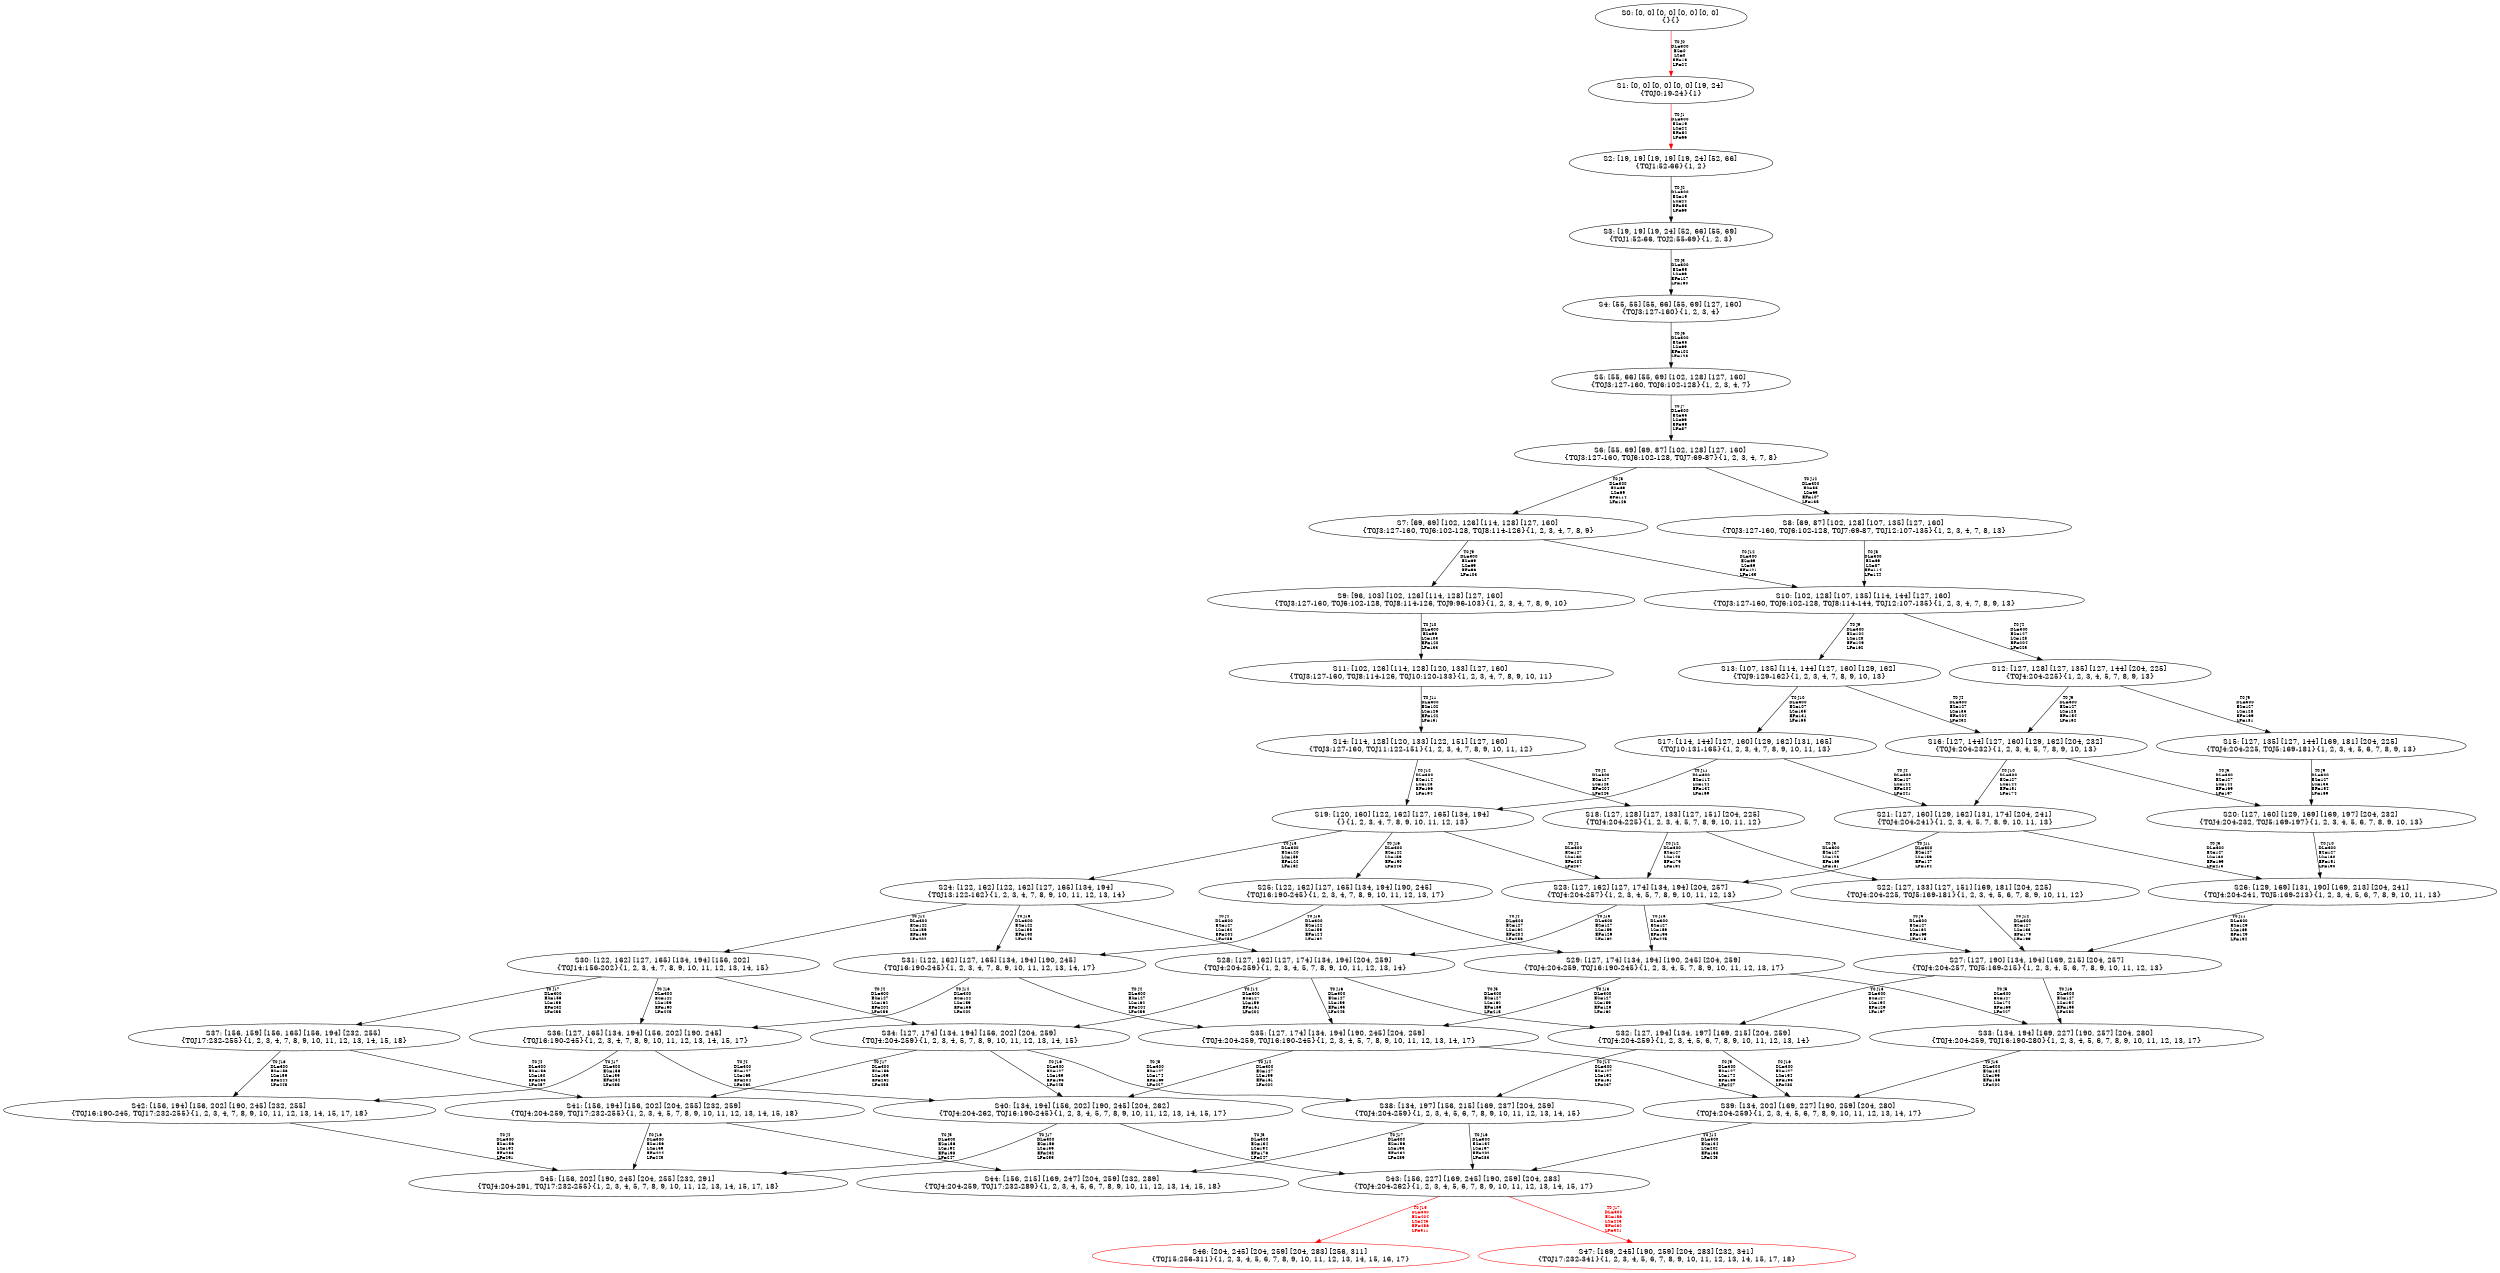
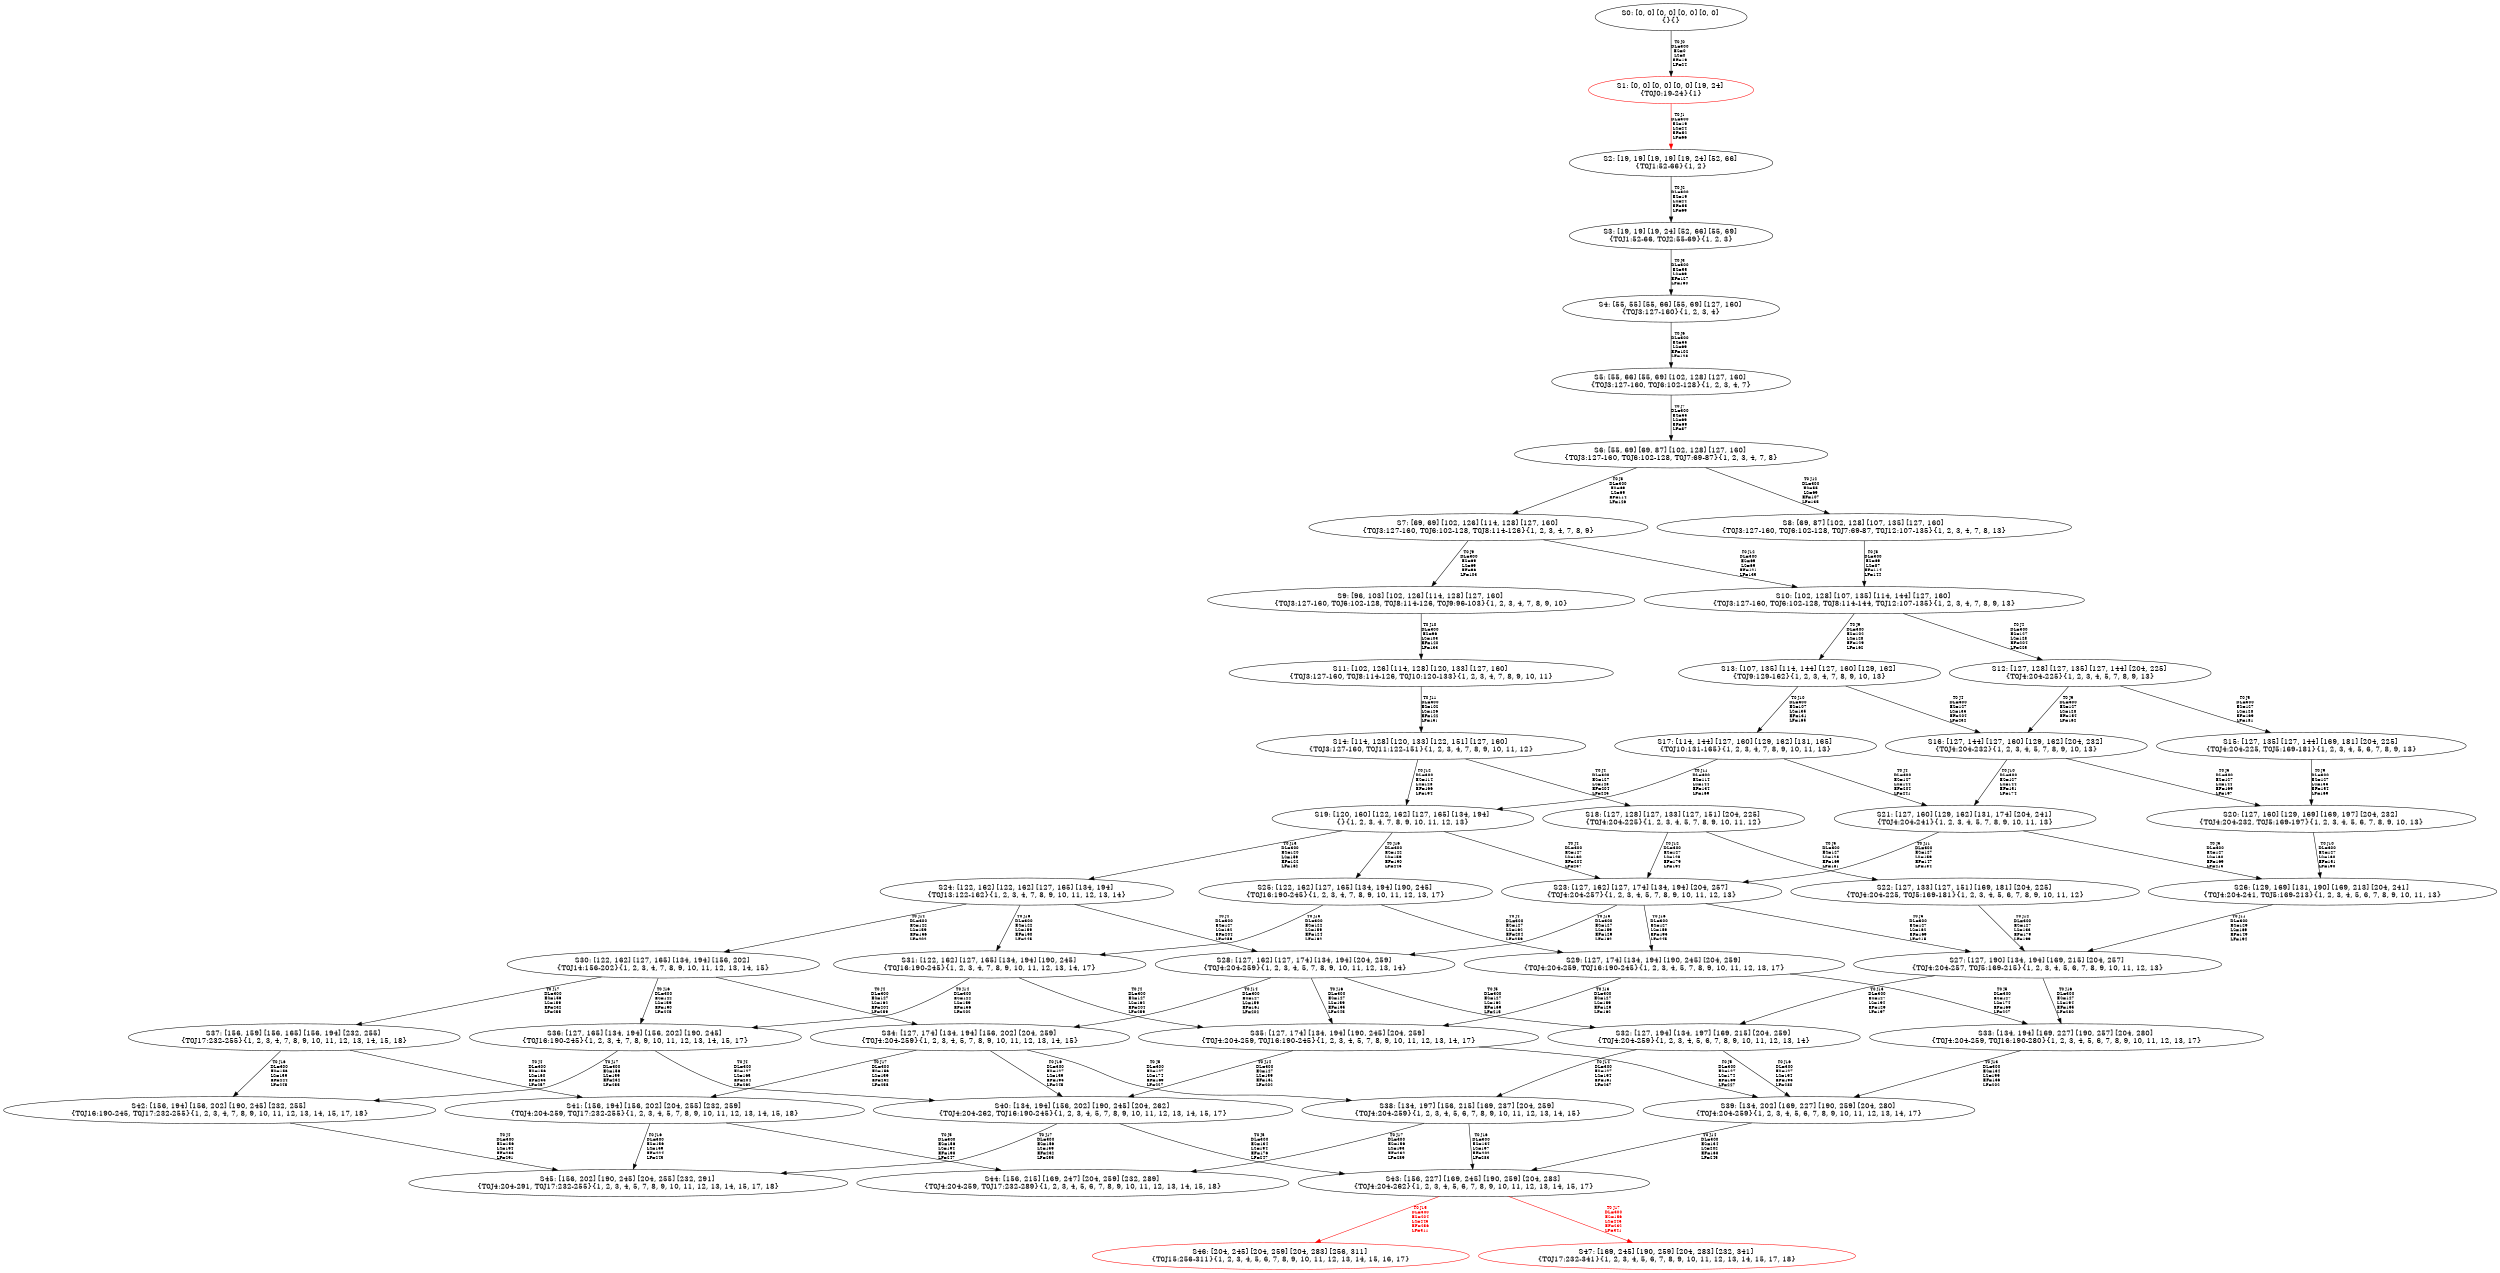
(1671, 51) -> (1671, 51)
(1671, 90) -> (1671, 90)
